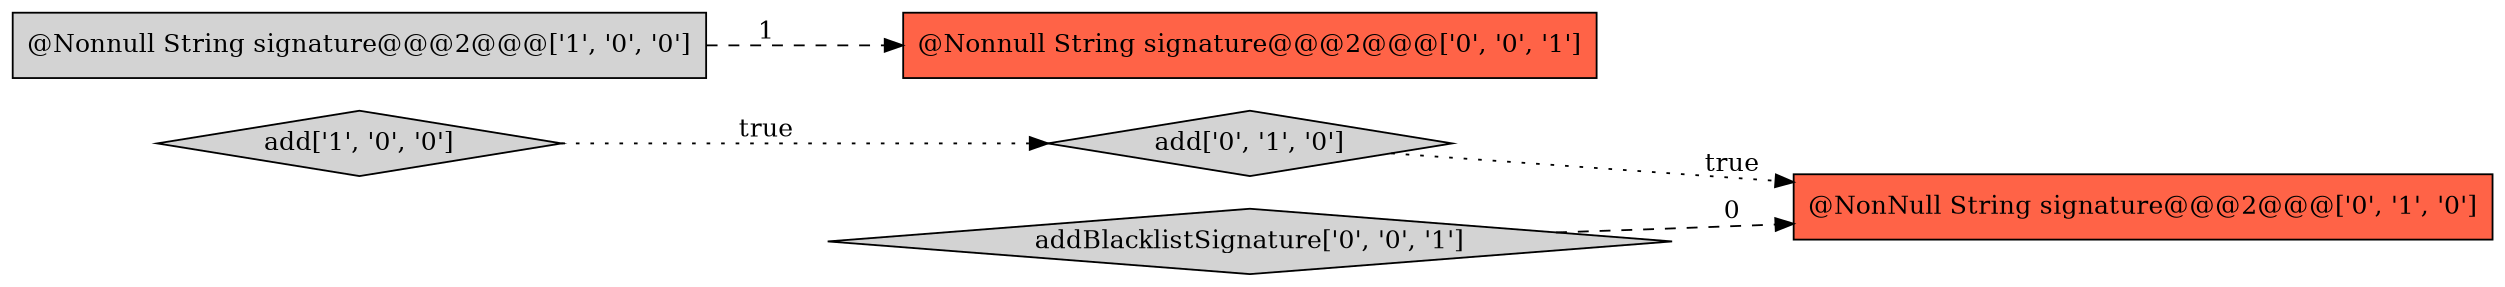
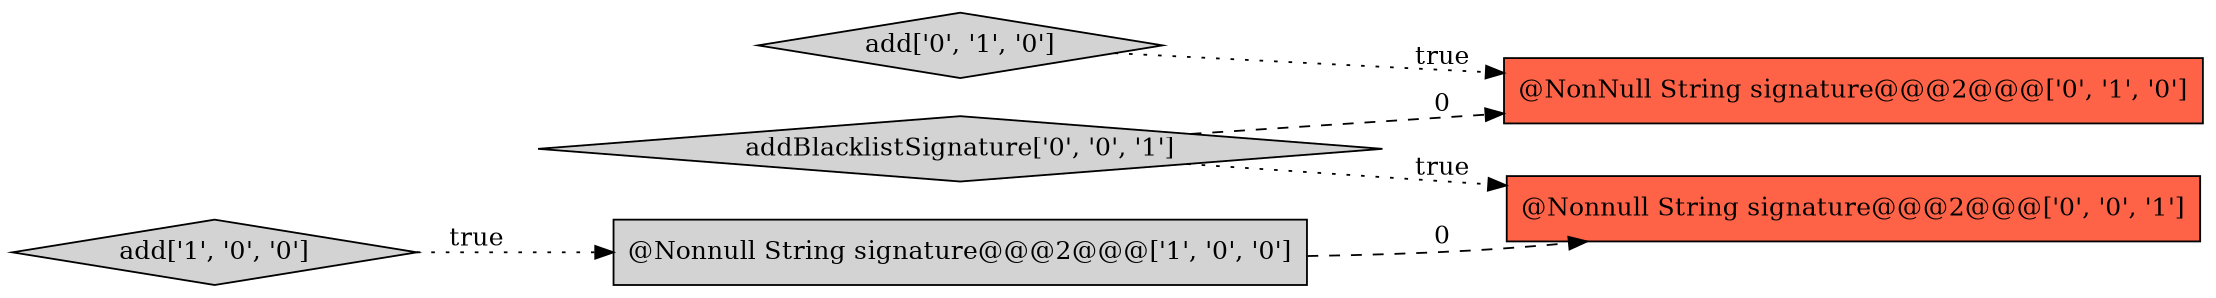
(767, 32) -> (1443, 237)
(795, 143) -> (506, 252)
none -> (1338, 174)
